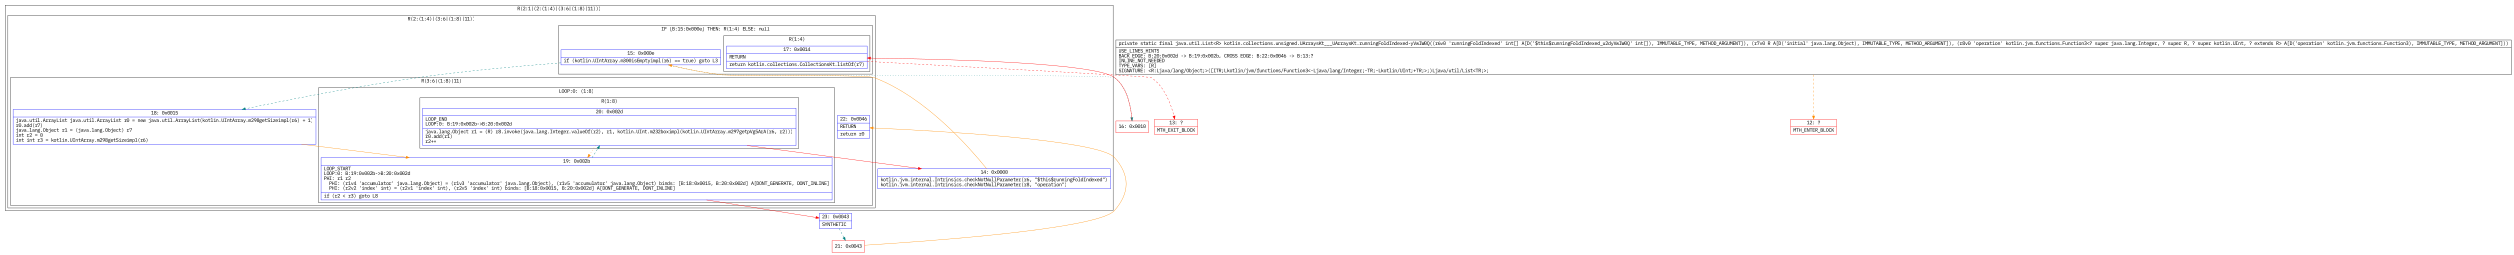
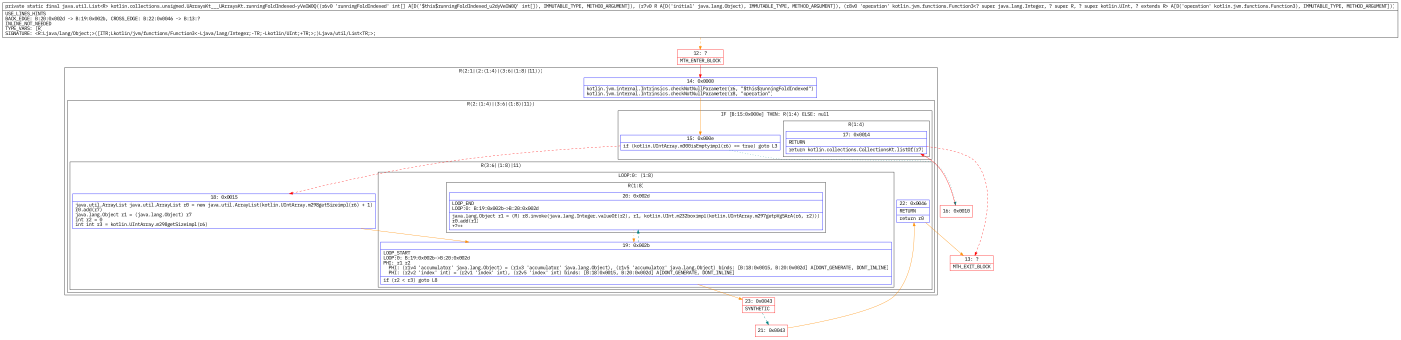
(402, 80) -> (463, 159)
(828, 156) -> (700, 70)
(786, 213) -> (718, 291)
(836, 221) -> (759, 305)
none -> (943, 238)
